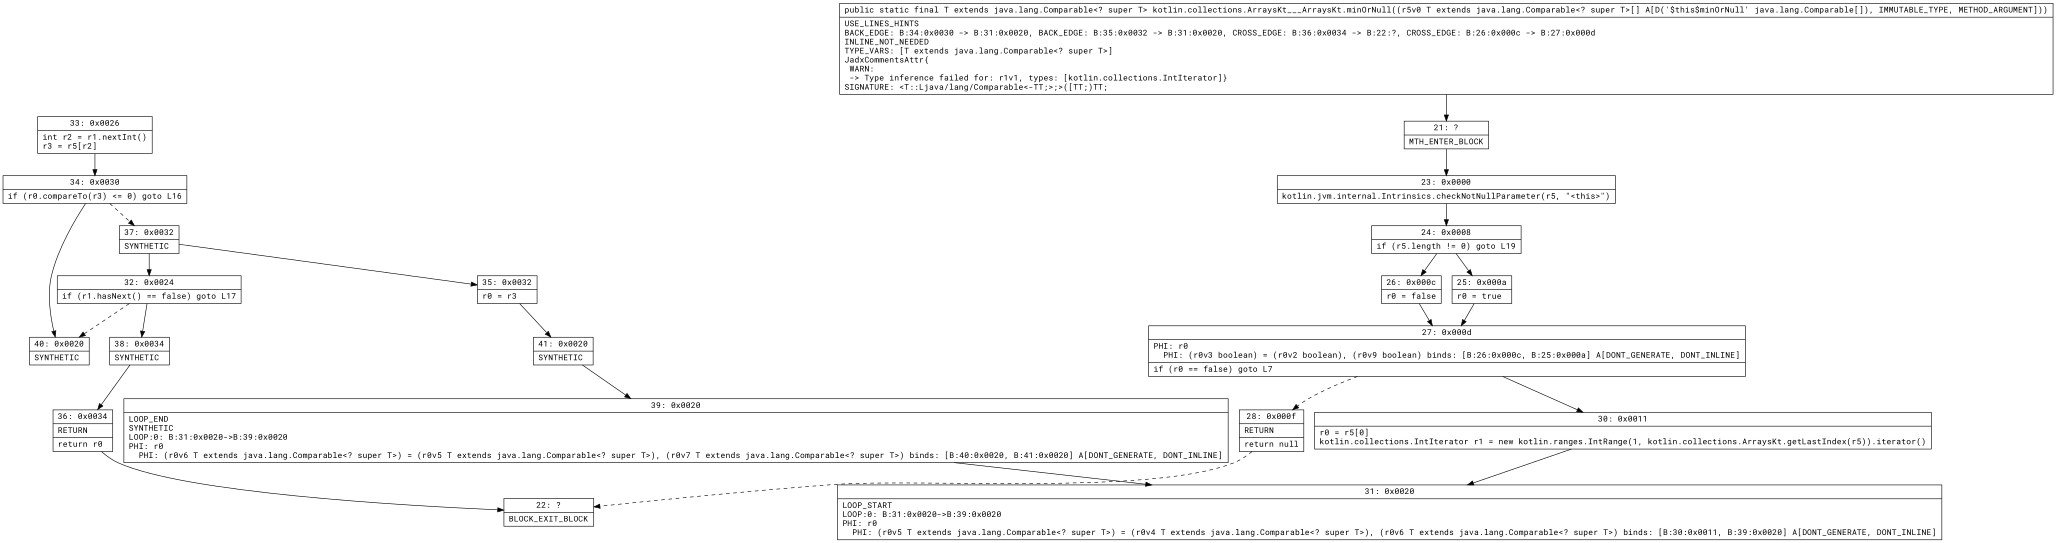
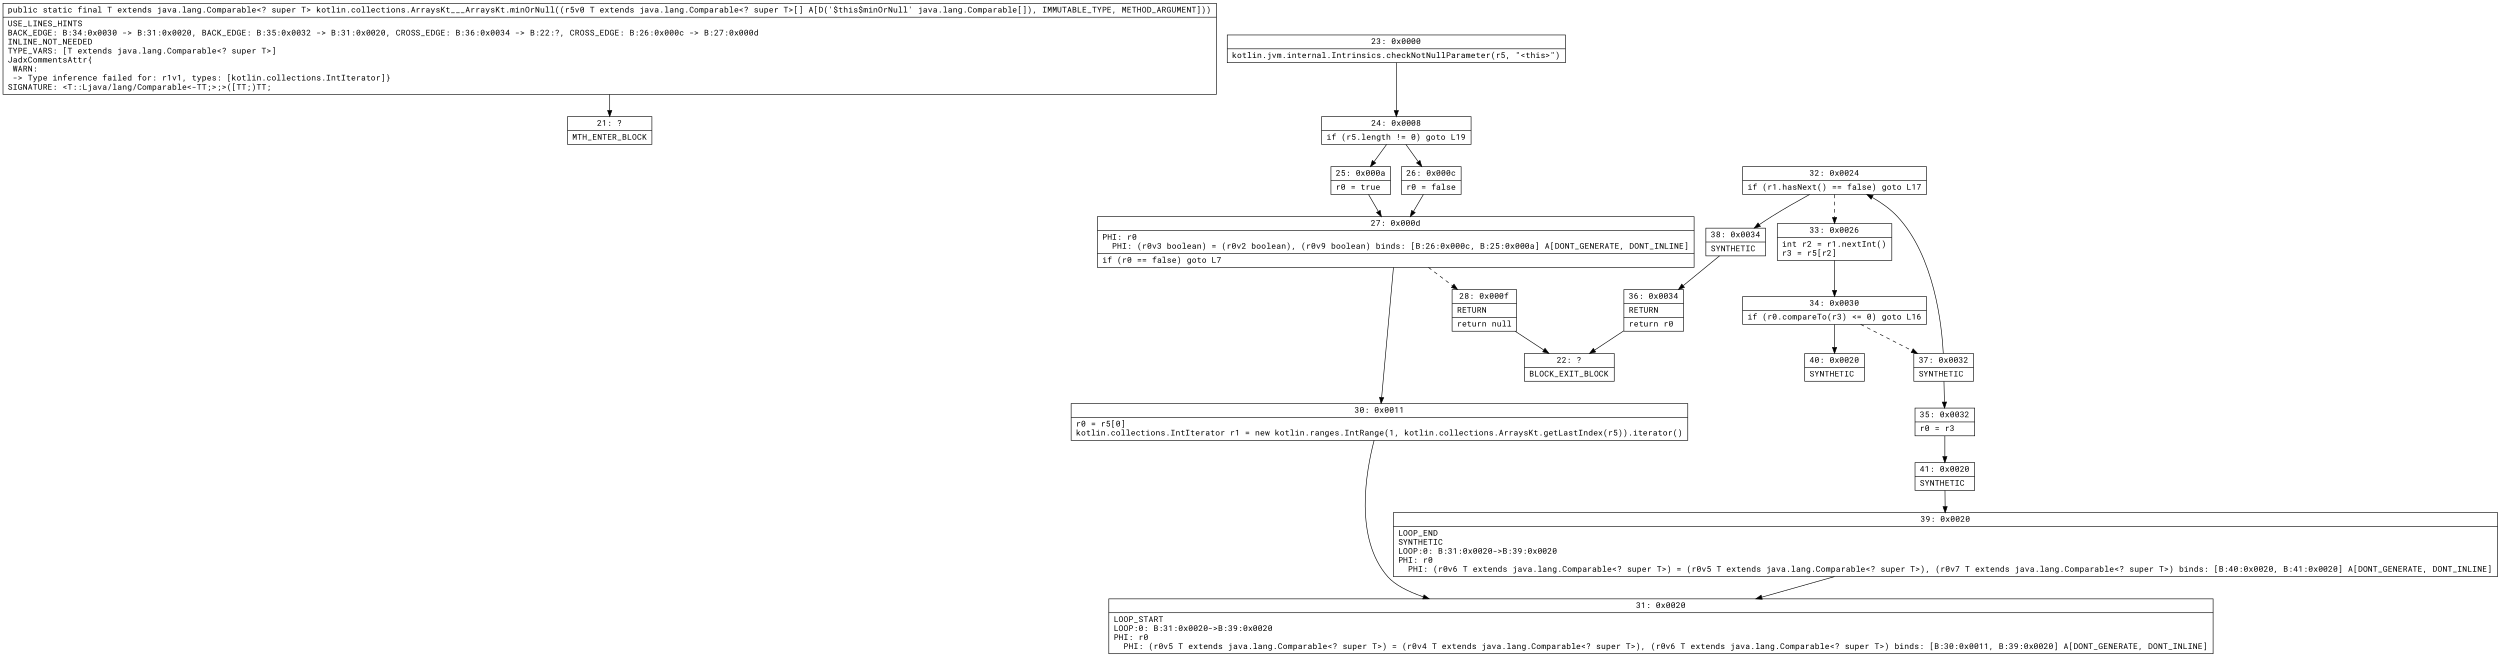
(1446, 159) -> none
(107, 319) -> (1835, 206)
(928, 483) -> (1530, 341)
